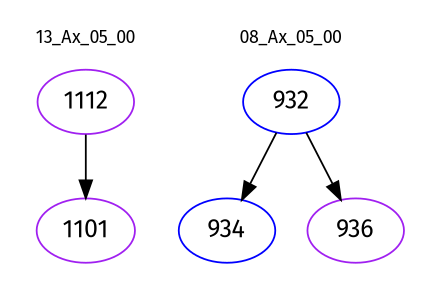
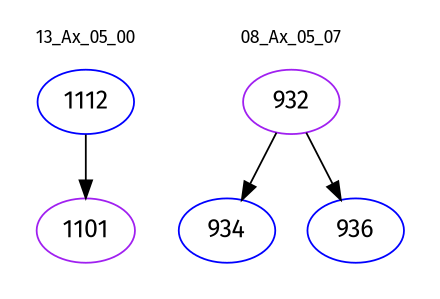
(291, 38) -> (291, 38)
(86, 102) -> (86, 102)
(291, 102) -> (291, 102)
(356, 231) -> (356, 231)
